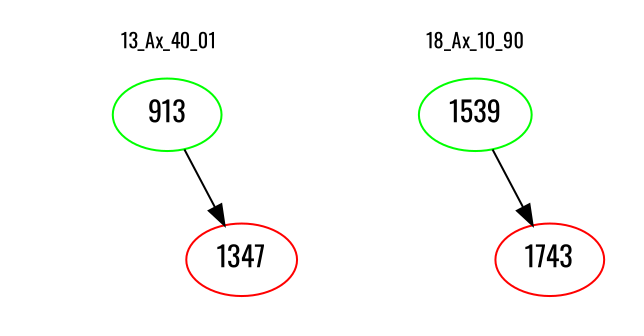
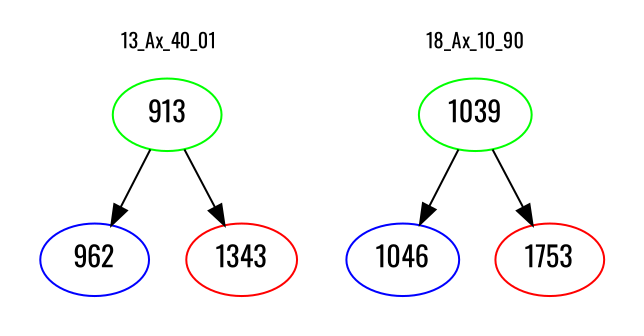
(475, 115) -> (475, 115)
none -> (95, 260)
(242, 260) -> (242, 260)
none -> (403, 260)
(550, 260) -> (550, 260)
